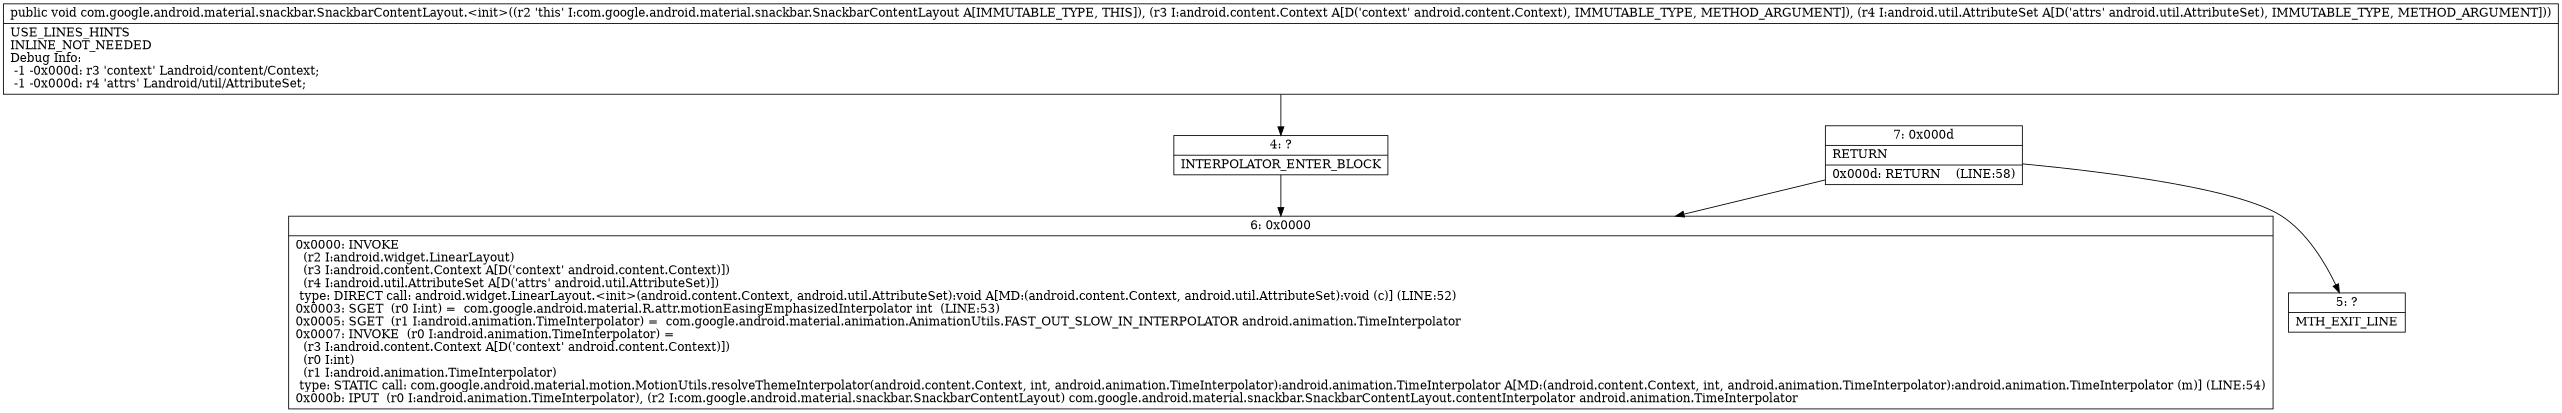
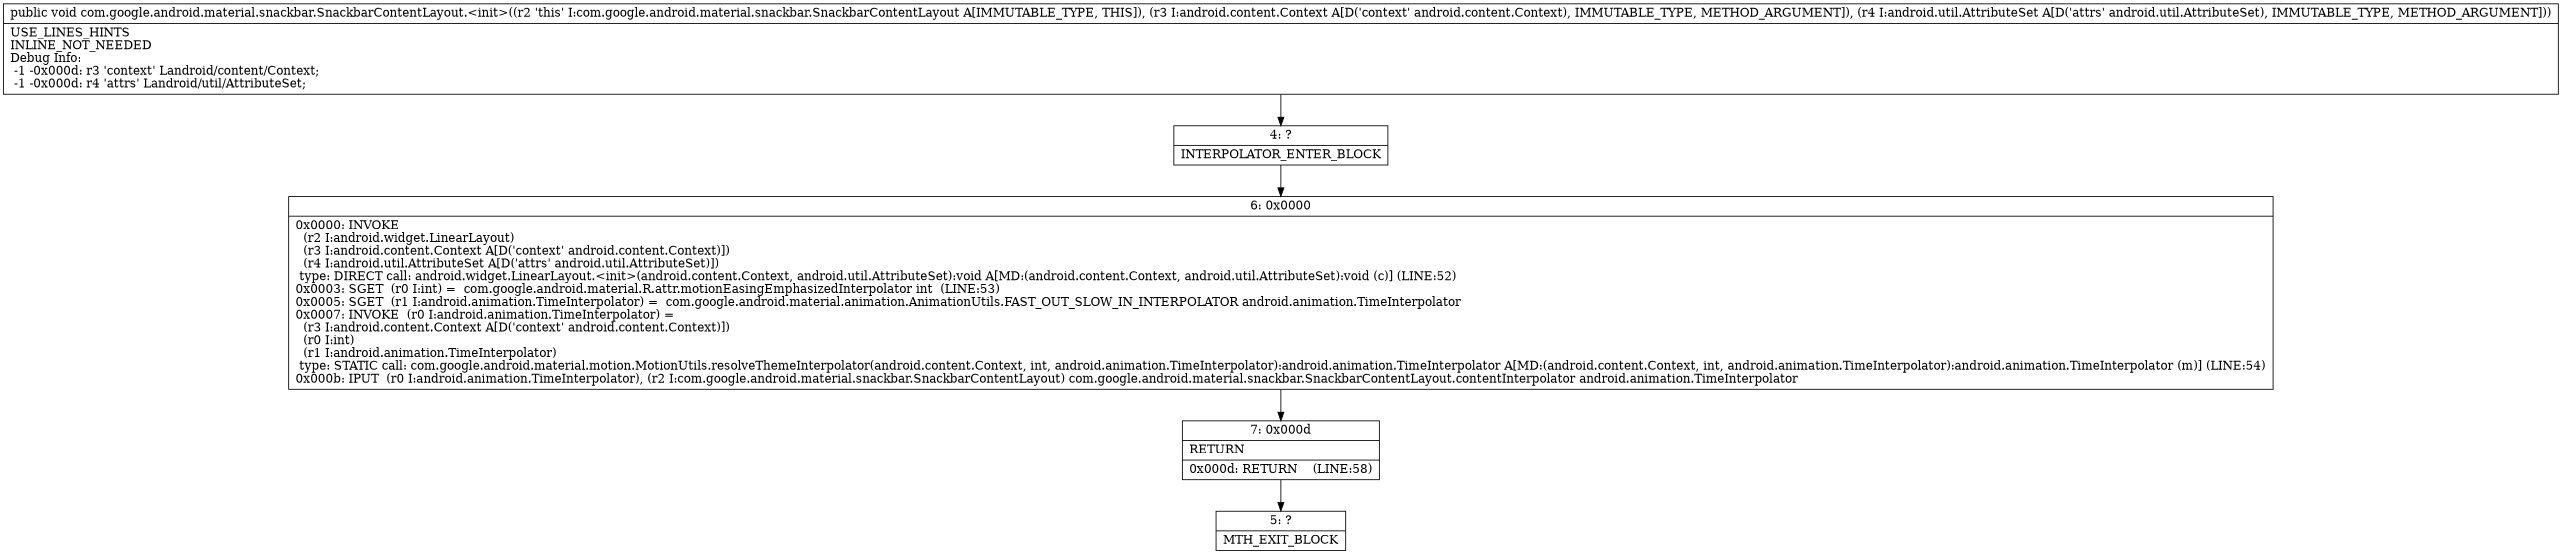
(1755, 197) -> (1281, 401)
(2347, 322) -> (1281, 540)
